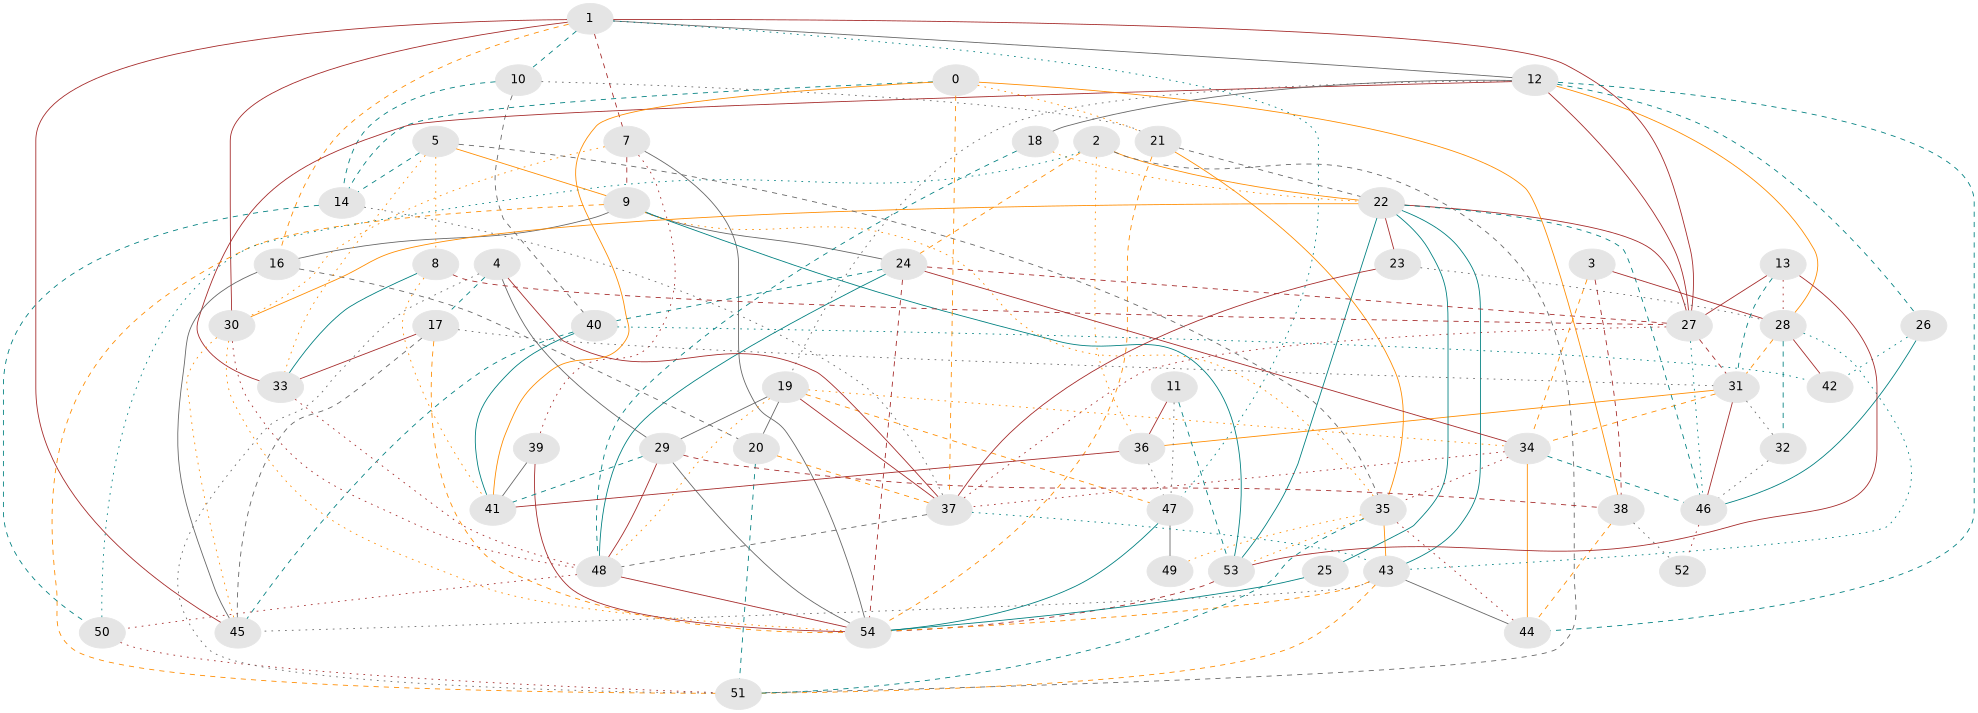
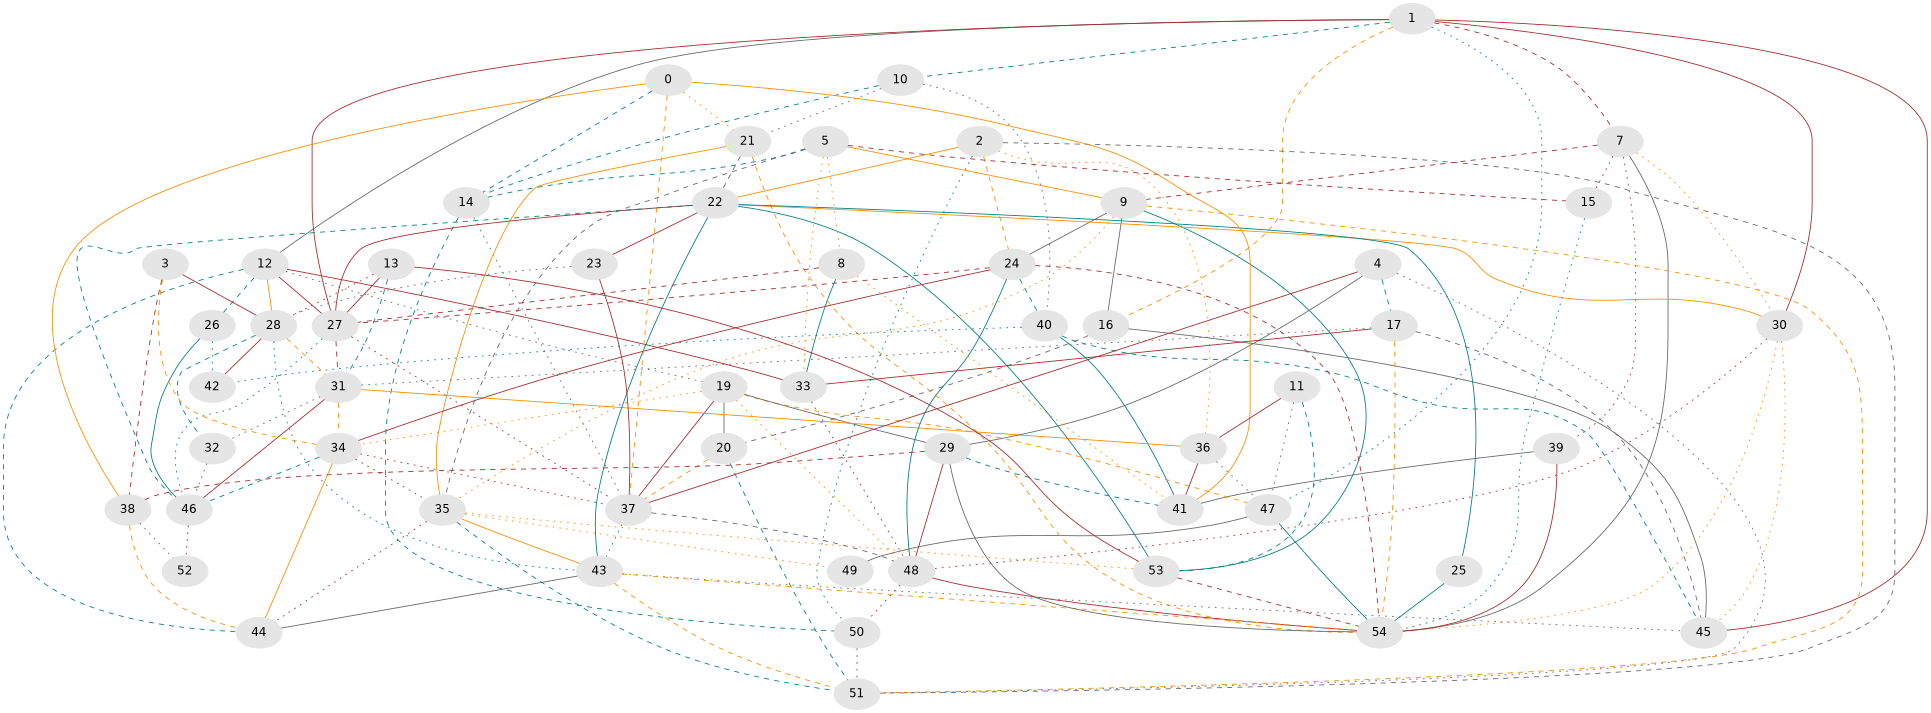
(1035, 142) -> none
none -> (1589, 203)
(503, 217) -> (1037, 173)
